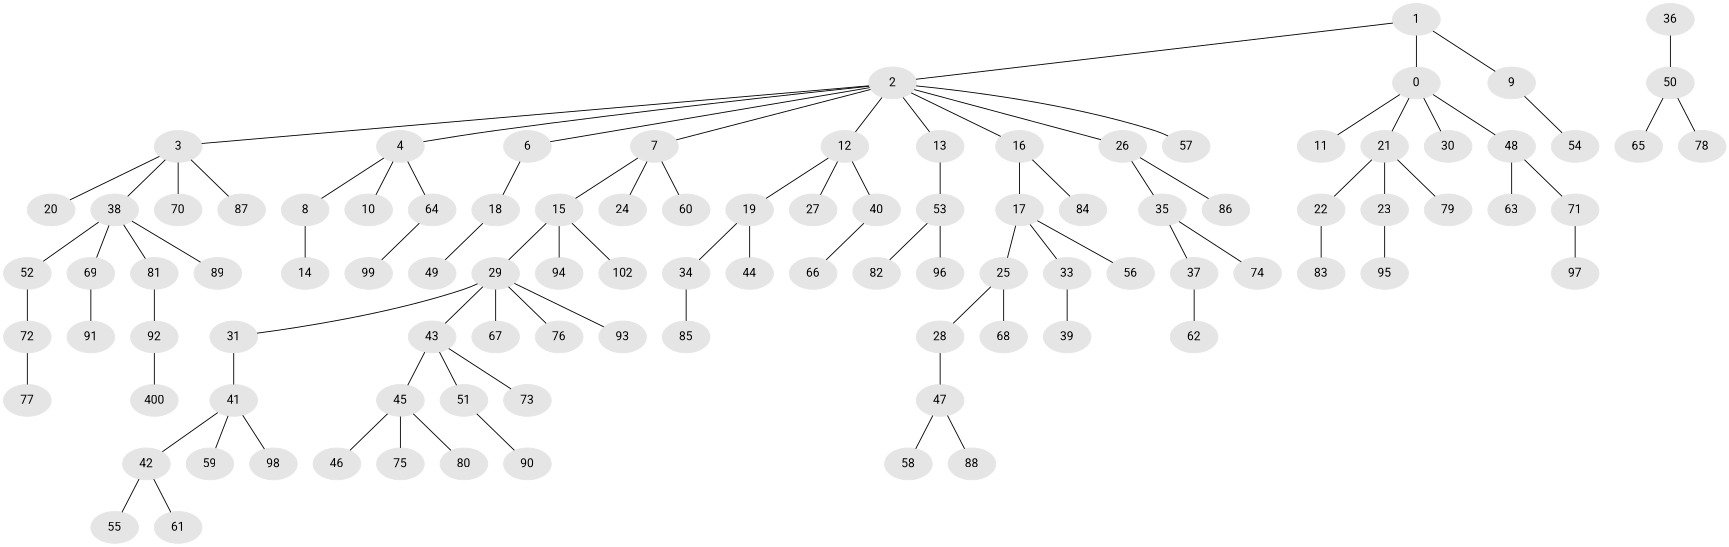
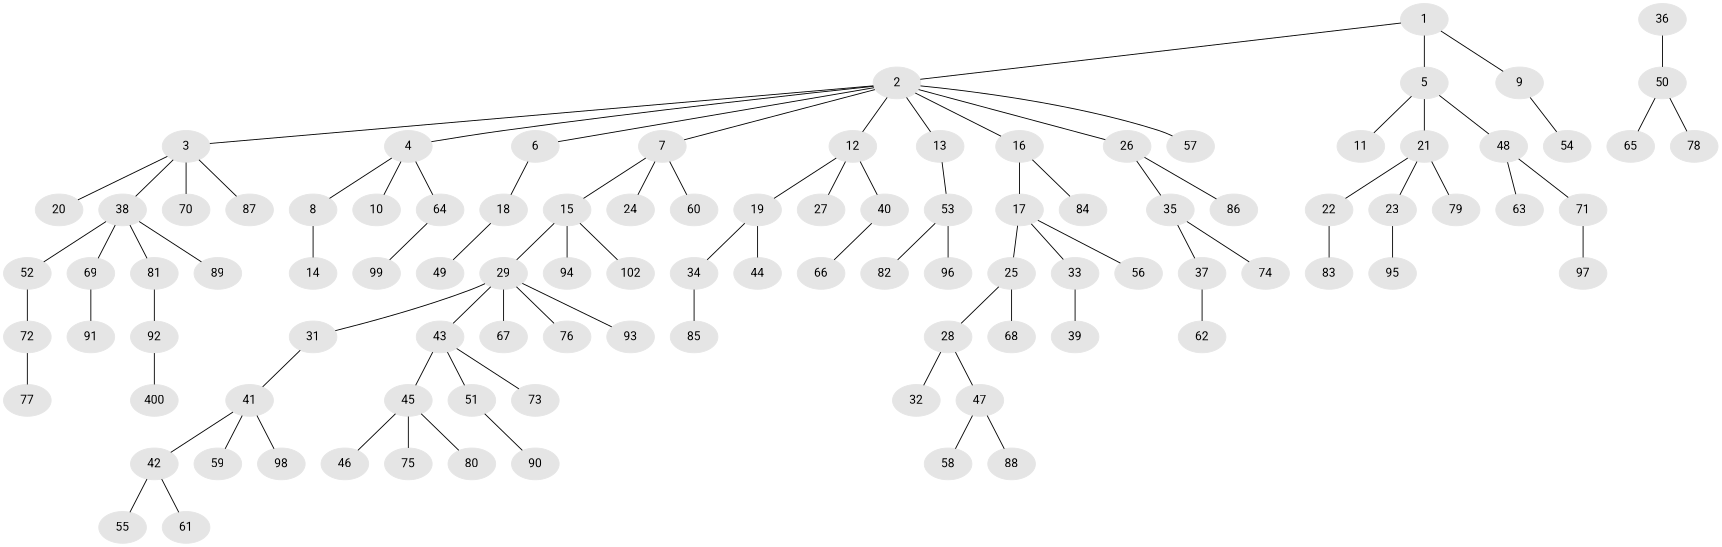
(1416, 83) -> (1424, 83)
(1448, 146) -> none
none -> (916, 400)
